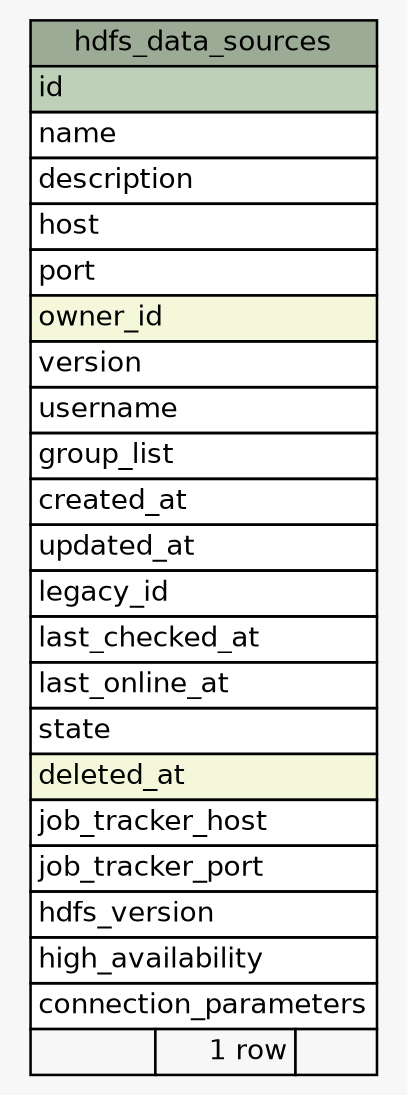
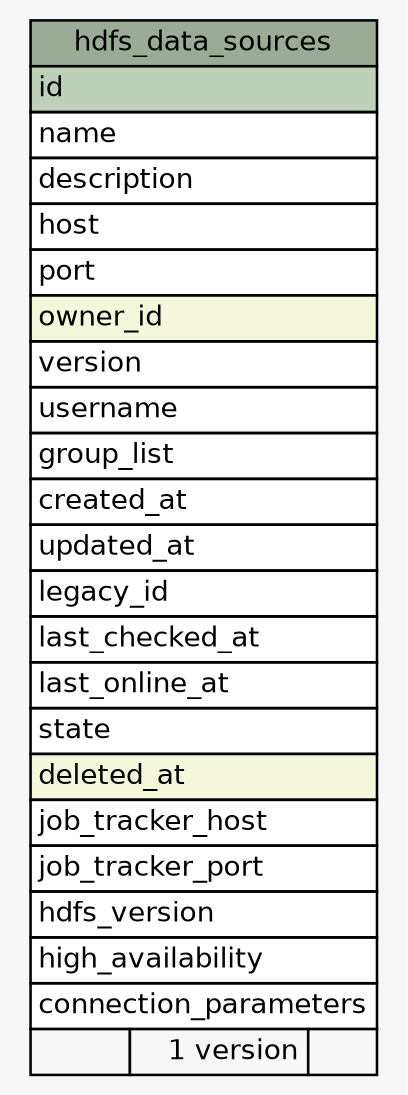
(248, 1051) -> (234, 1051)
